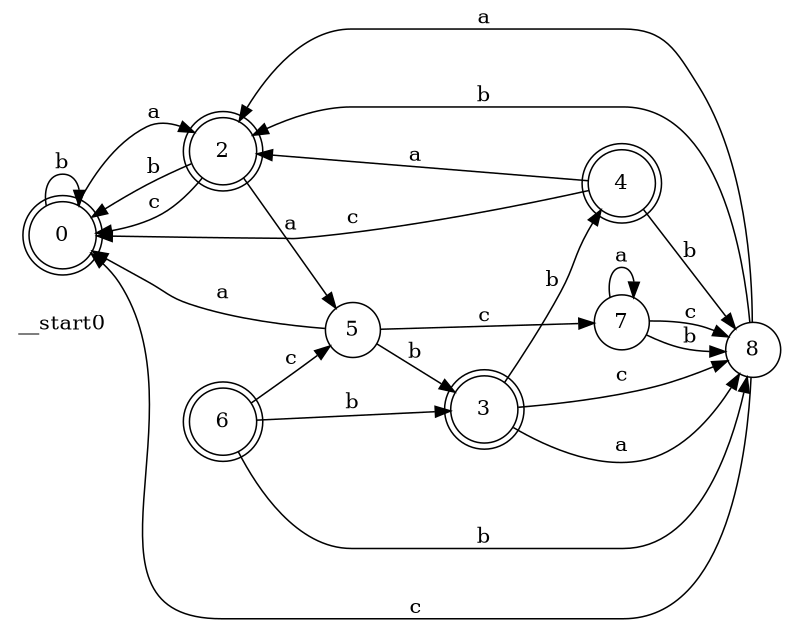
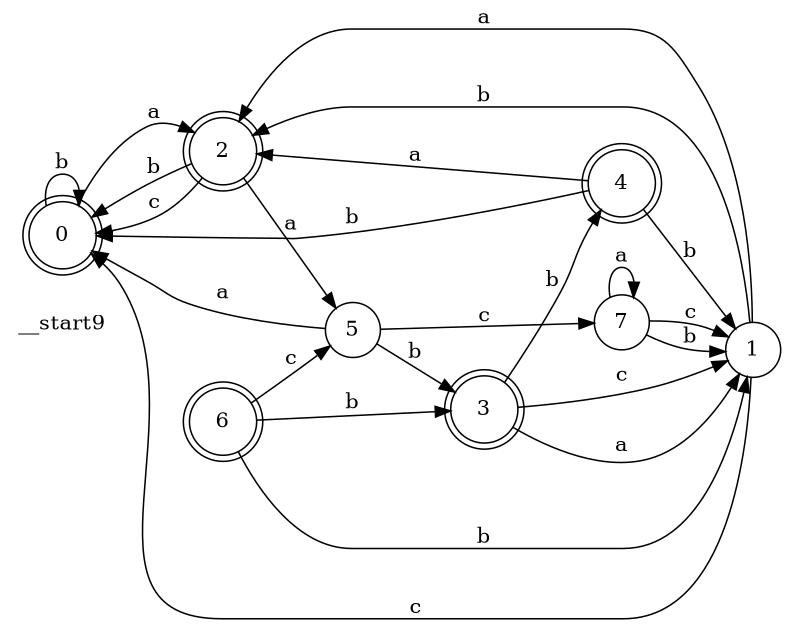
(353, 218) -> (353, 218)
(63, 324) -> (63, 324)
(753, 350) -> (753, 350)
